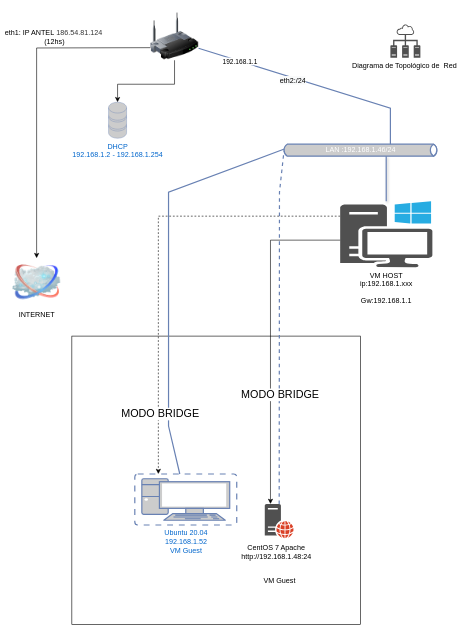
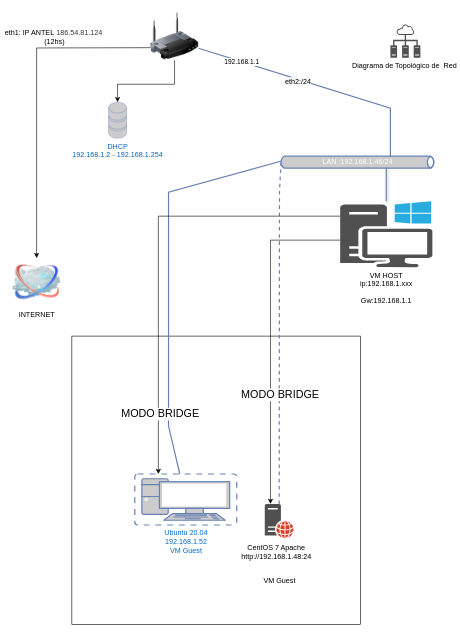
(360, 150) -> (357, 162)
(158, 222) -> (158, 222)
